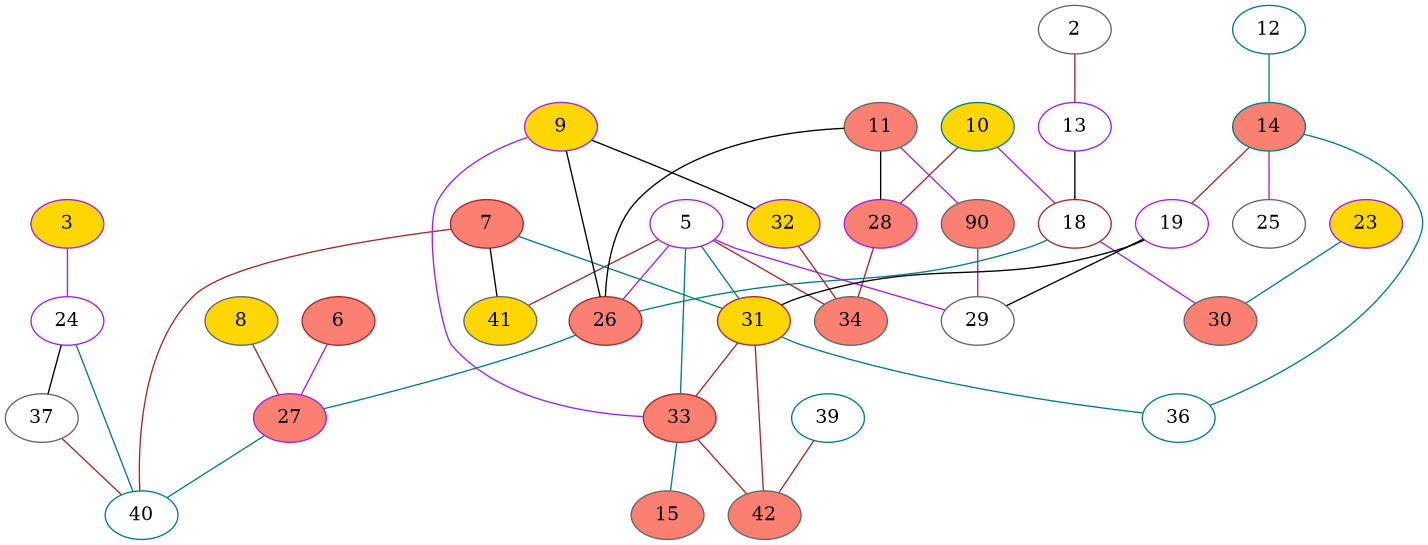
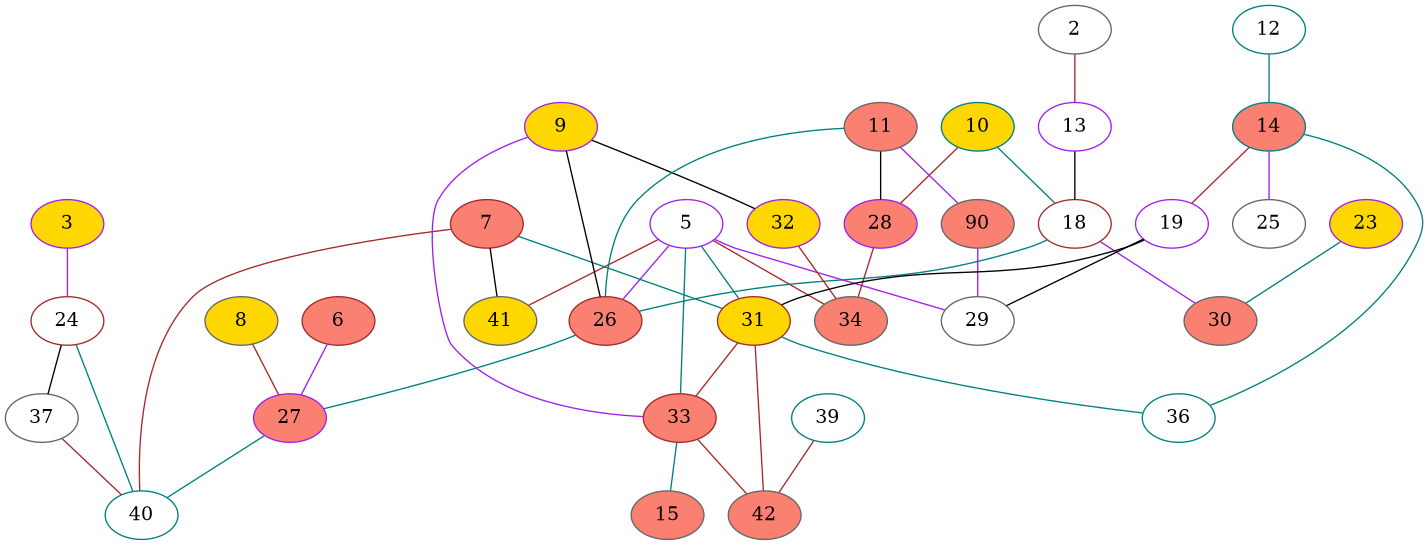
(686, 165) -> (686, 165)
(1026, 175) -> (1026, 175)
(67, 321) -> (67, 321)
